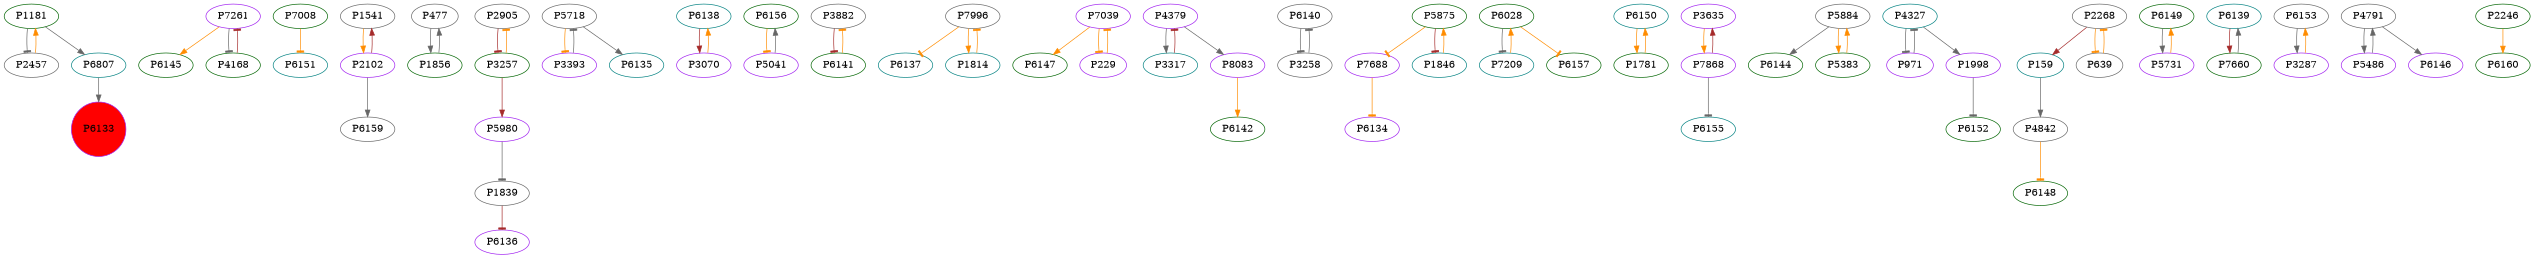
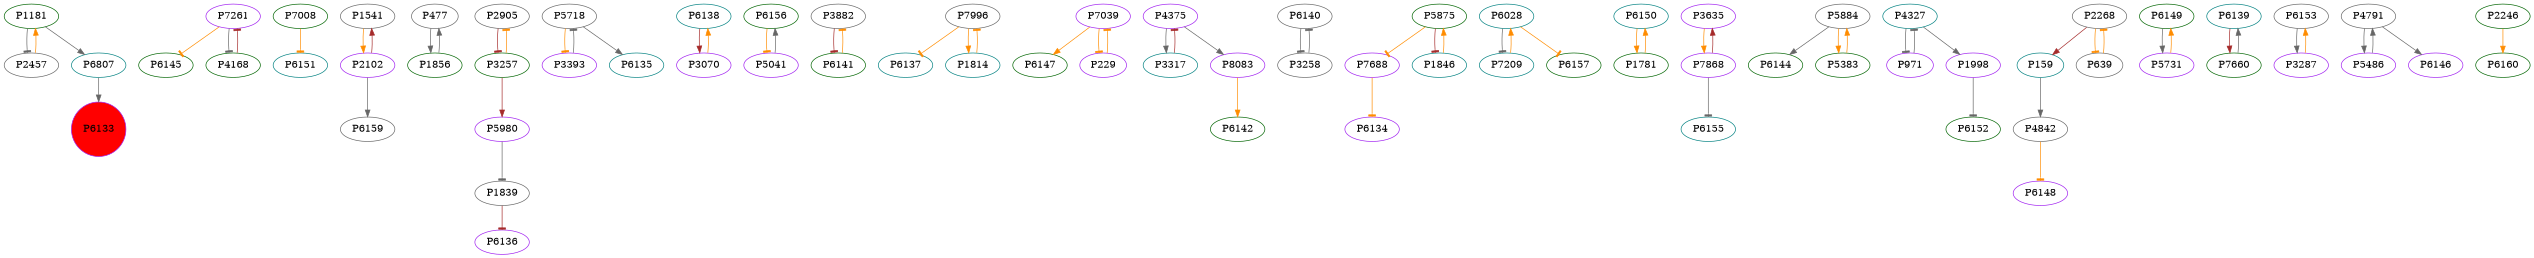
(1170, 16) -> (1170, 16)
(1507, 16) -> (1507, 16)
(202, 39) -> (201, 40)
(2040, 193) -> (2040, 193)
